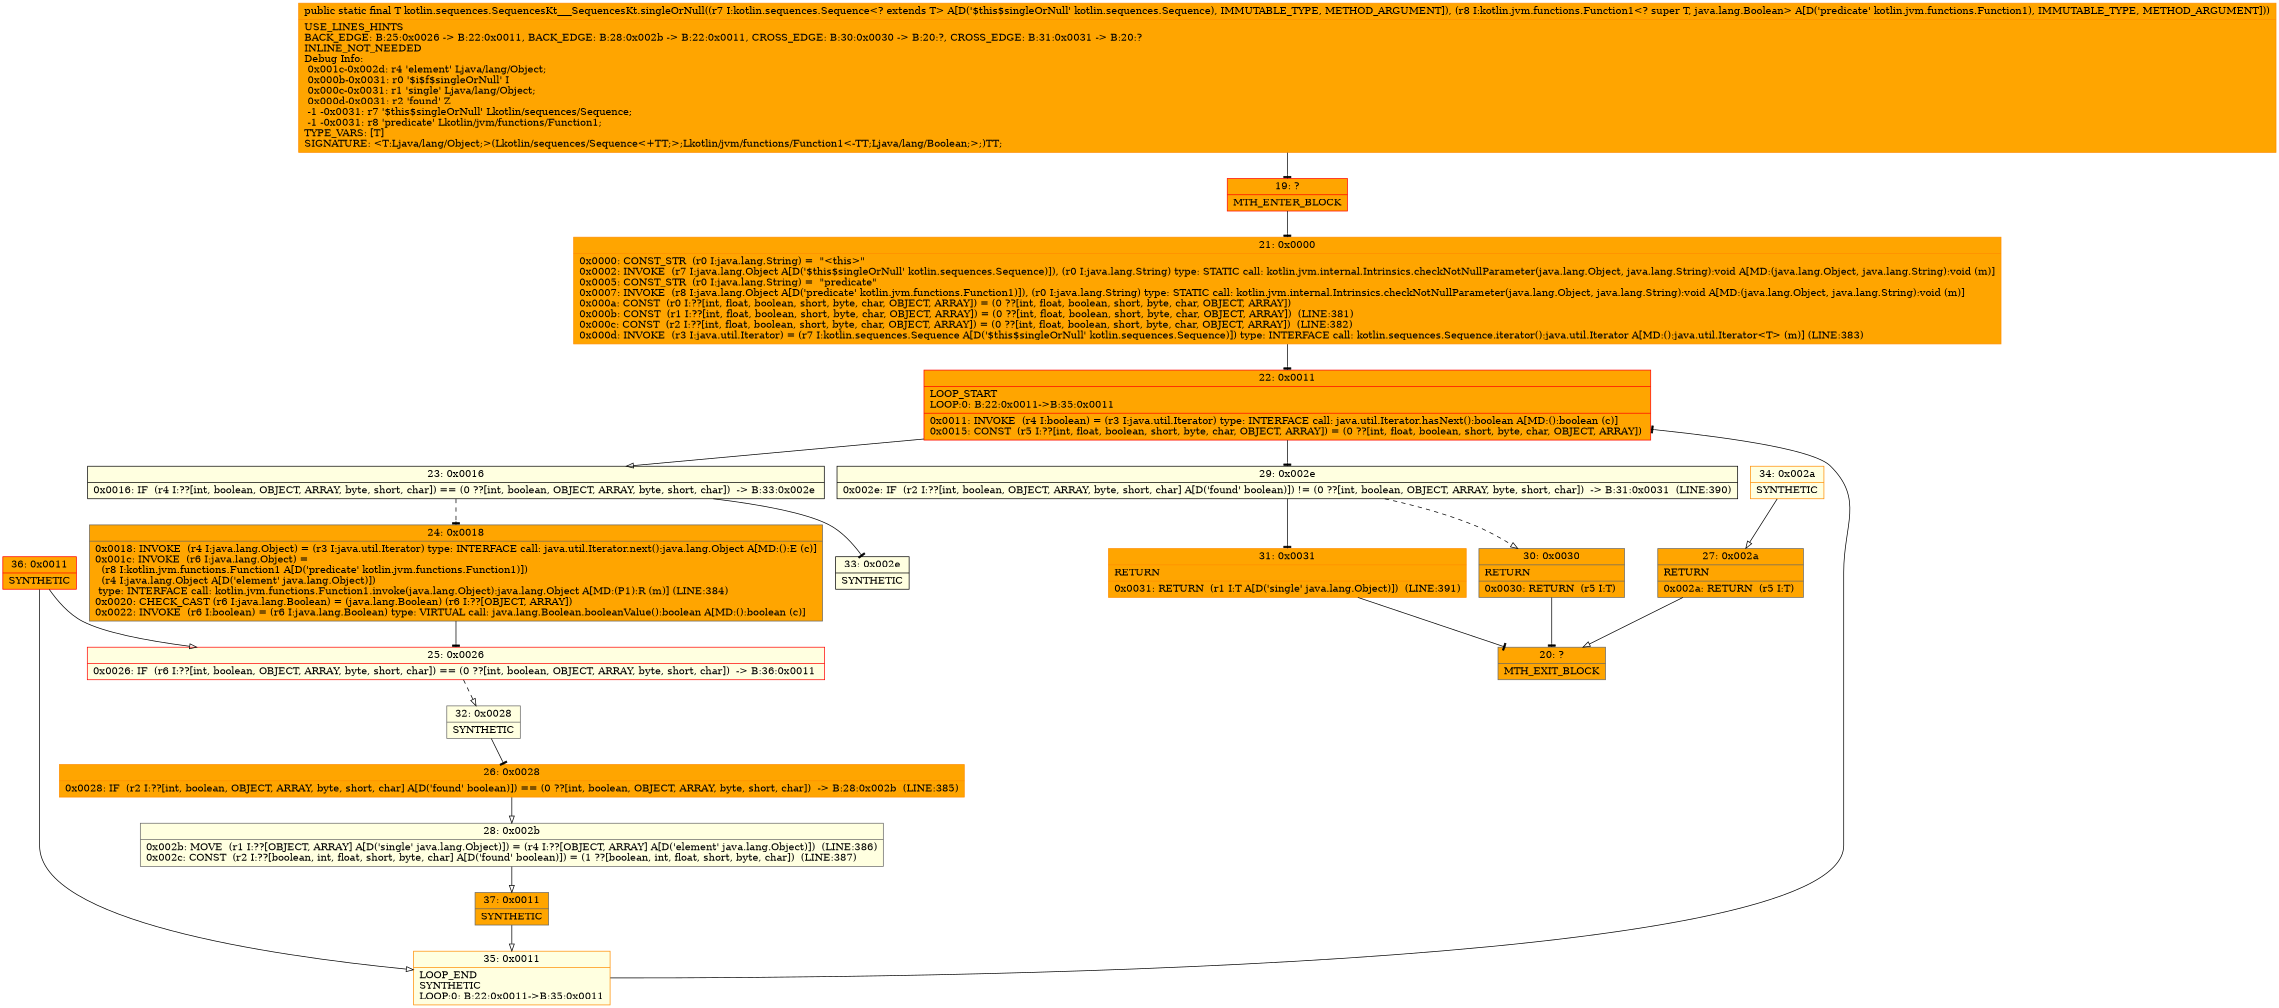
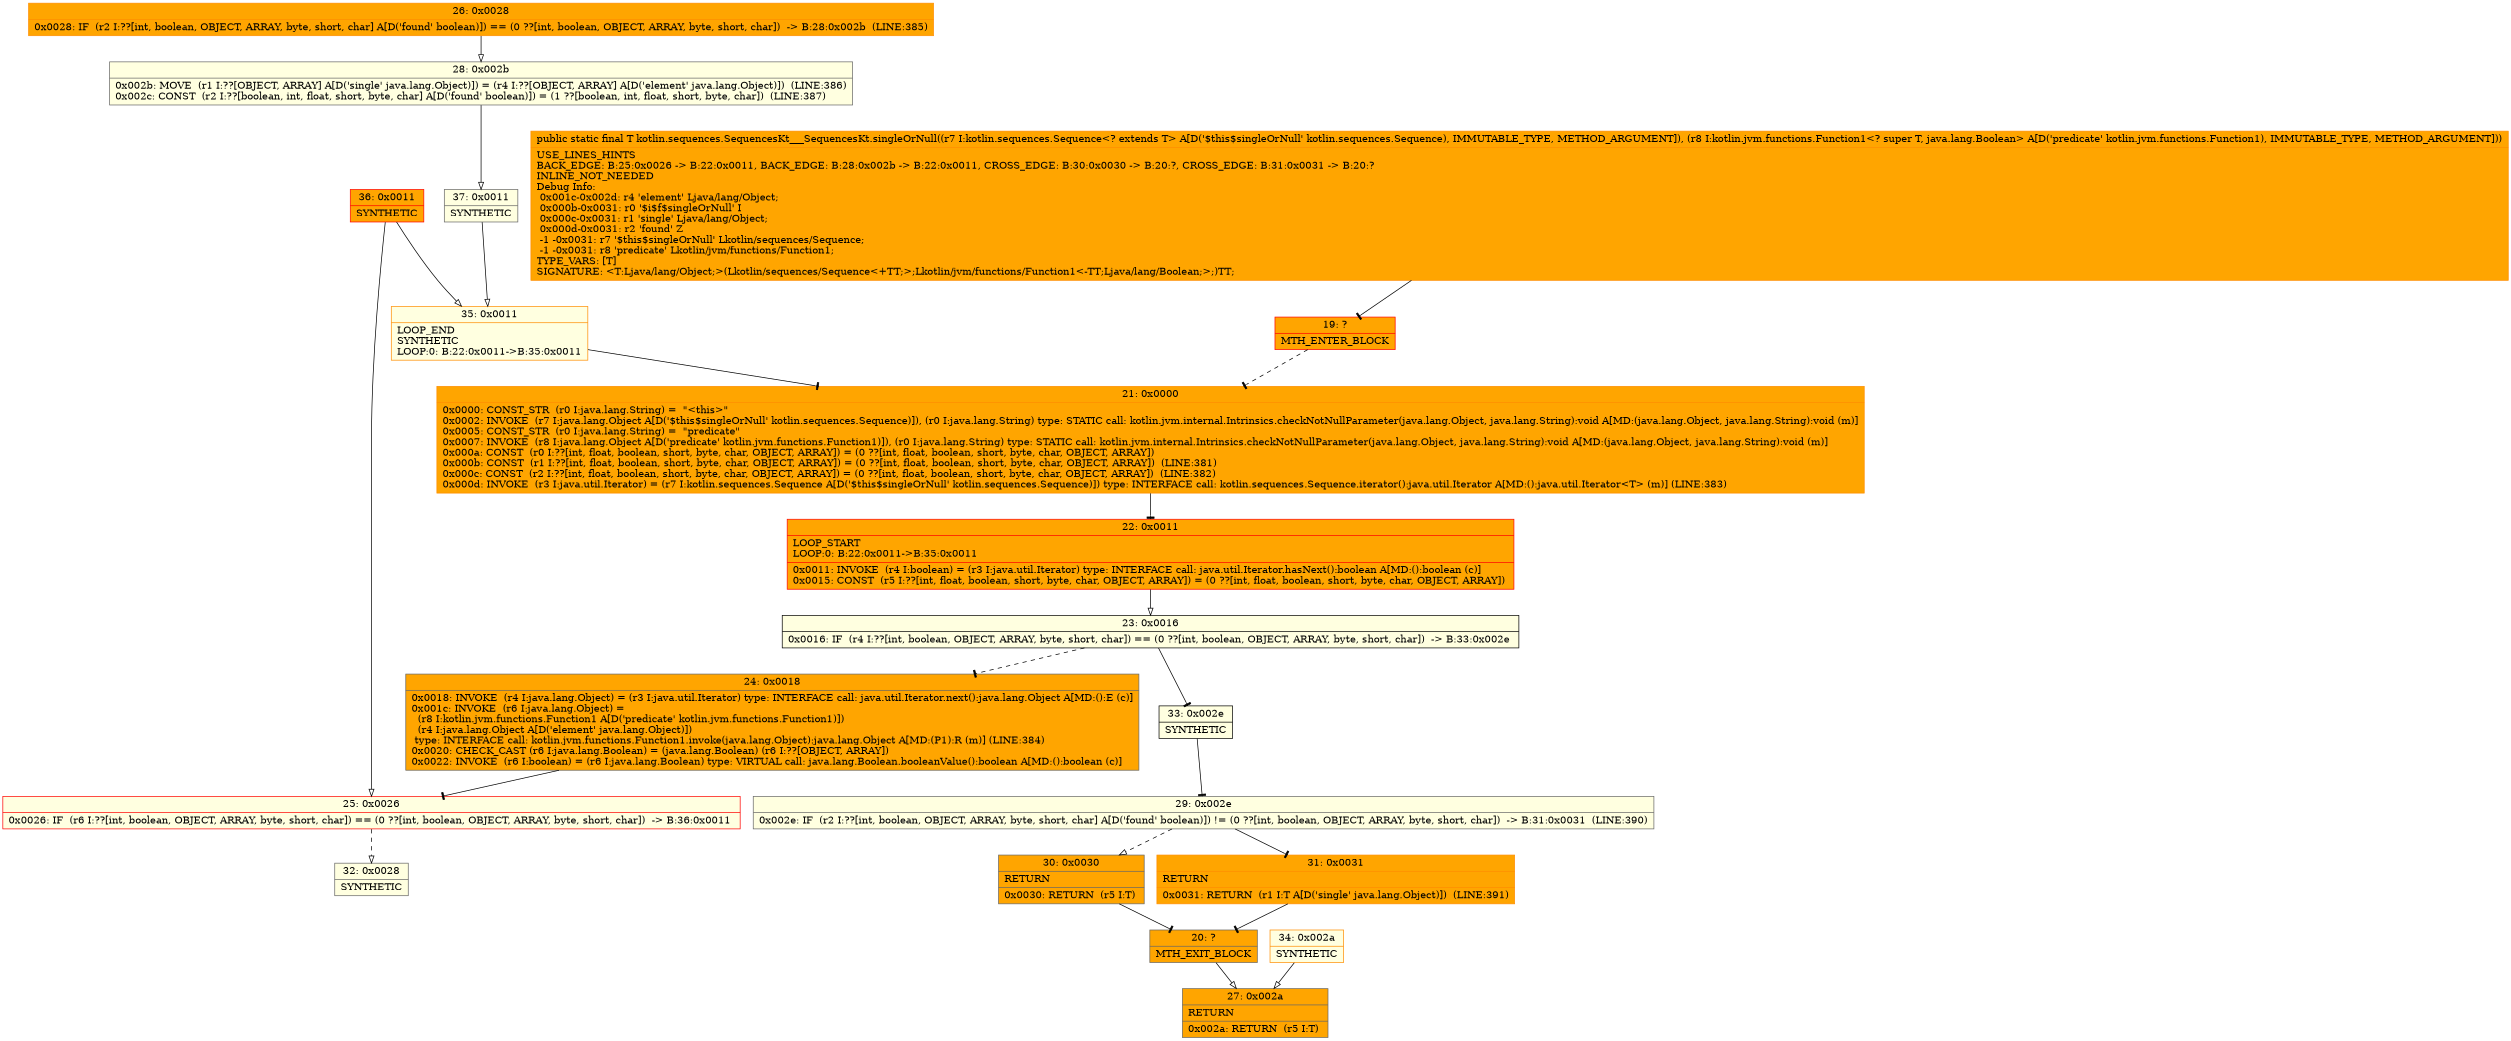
(1287, 222) -> (1277, 367)
(1287, 451) -> (1200, 766)
(1287, 482) -> (1204, 813)
(1636, 621) -> (1224, 973)
(497, 750) -> none
(512, 909) -> (481, 206)
(1521, 943) -> (702, 368)
